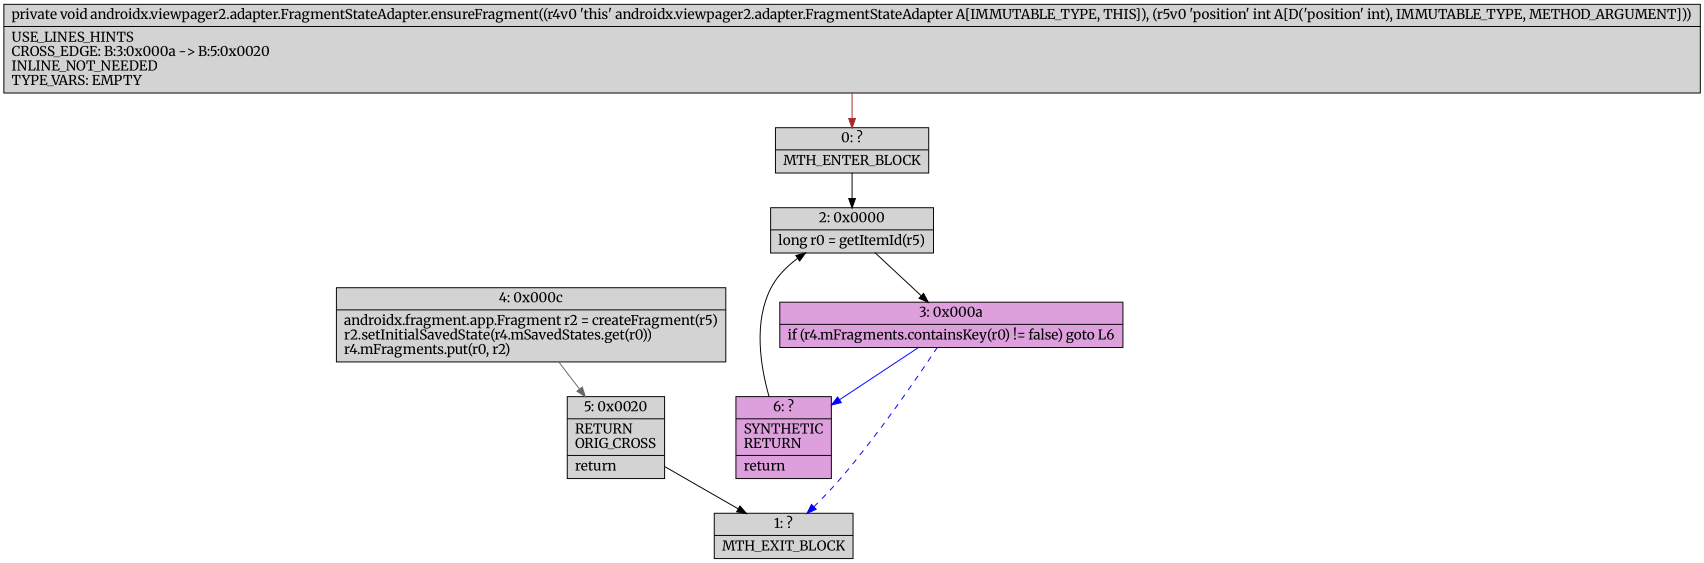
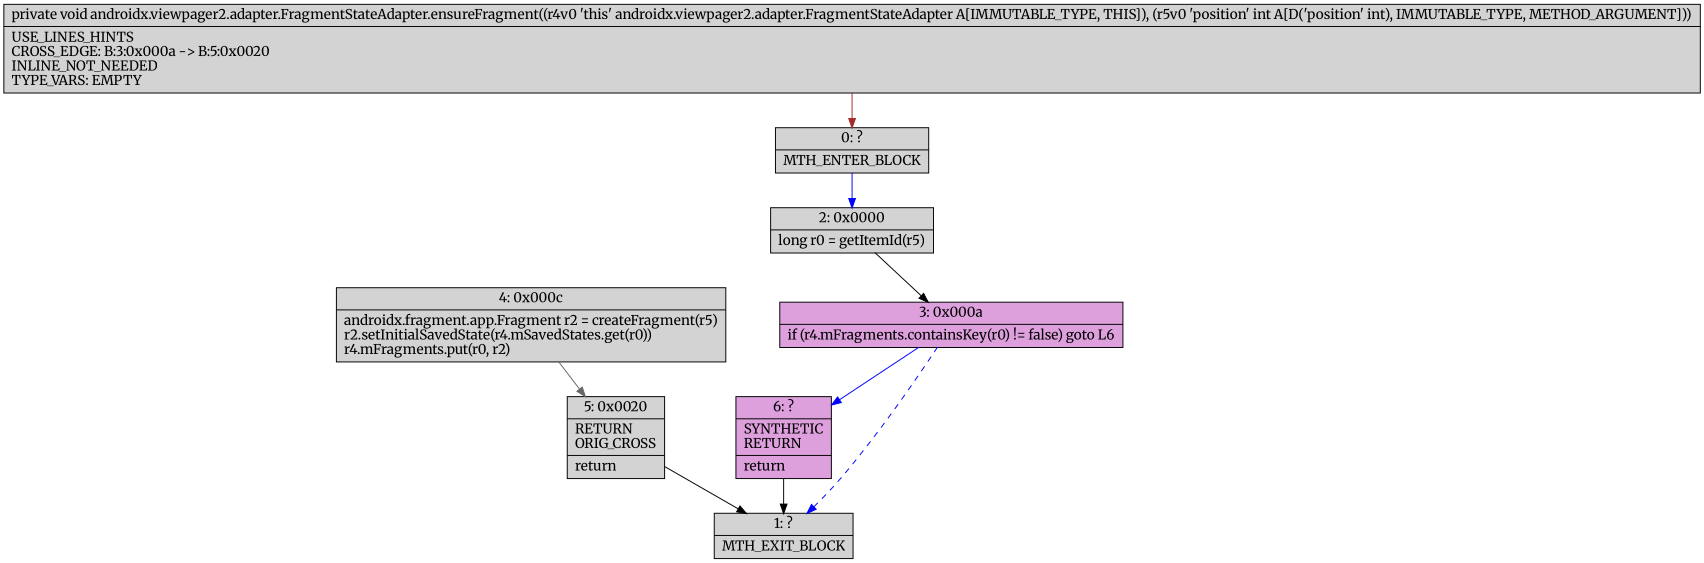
(852, 186) -> (852, 186)
(761, 322) -> (784, 491)
